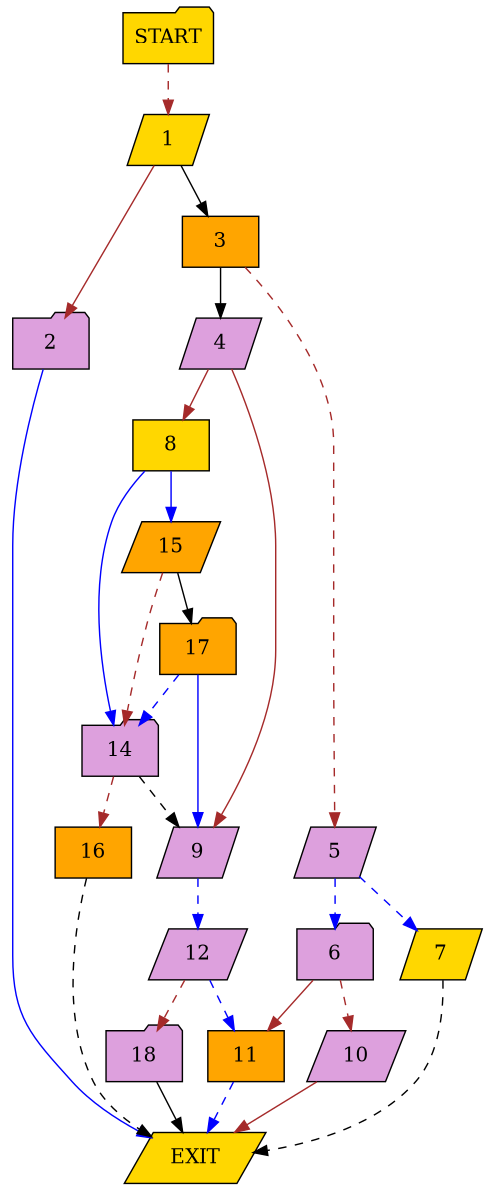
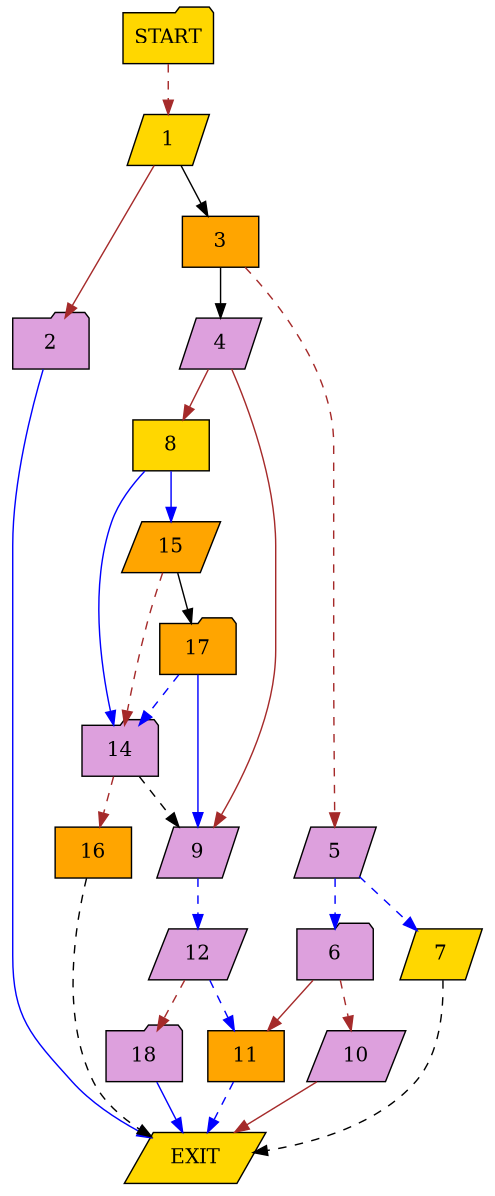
(166, 1101) -> (166, 1101)
